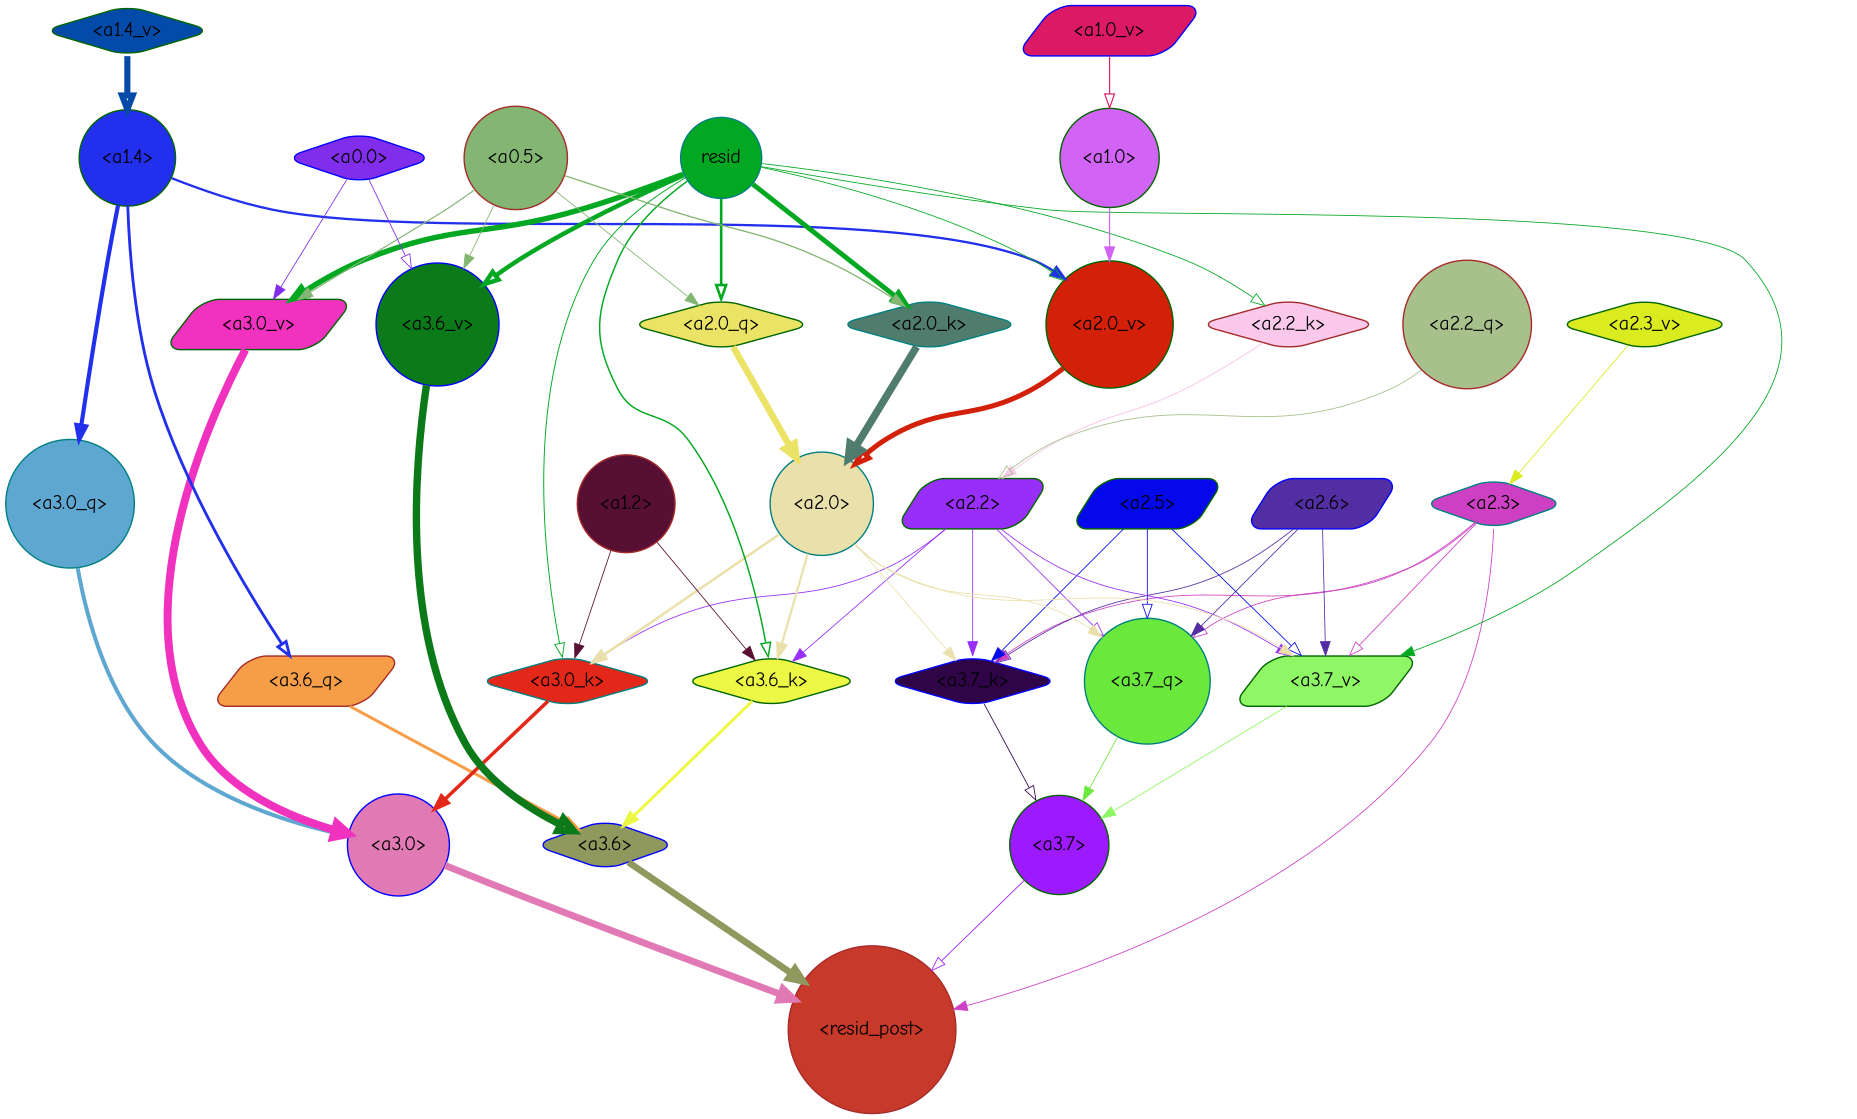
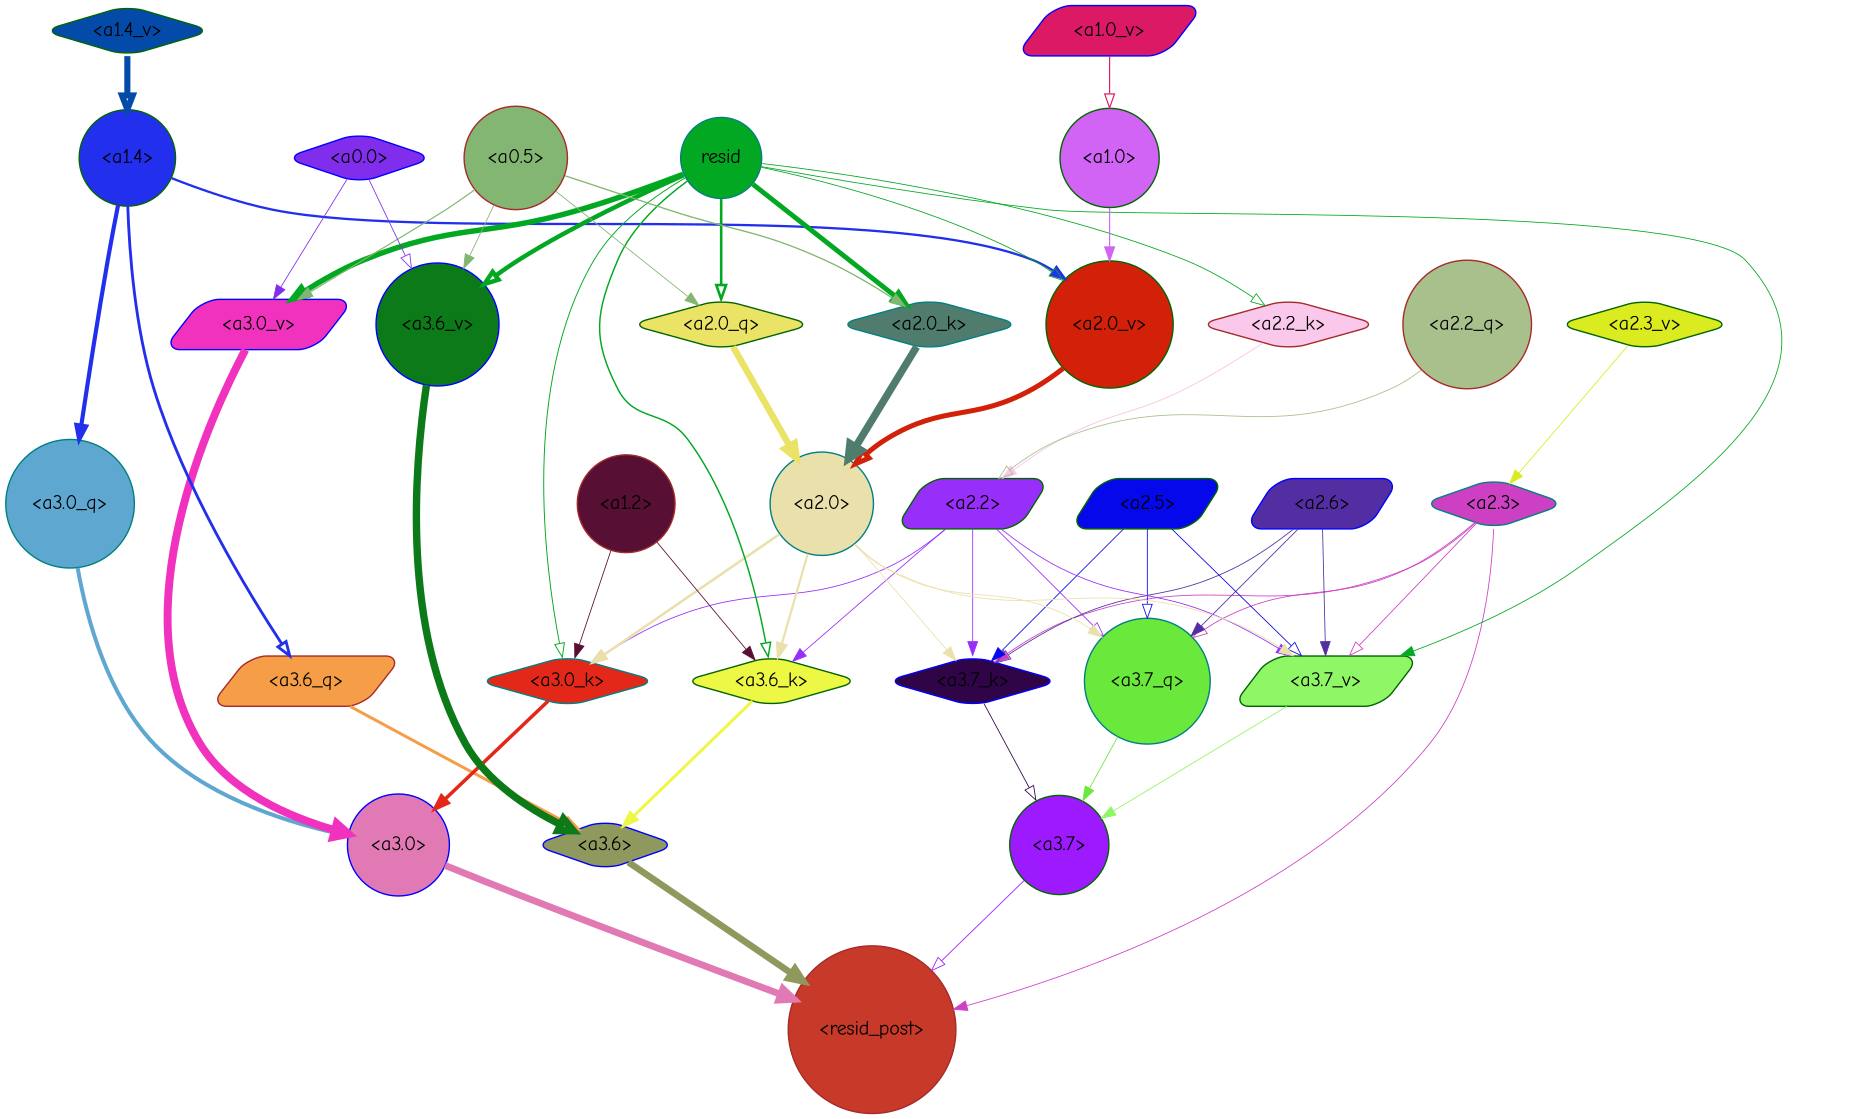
(259, 324) -> (259, 324)
